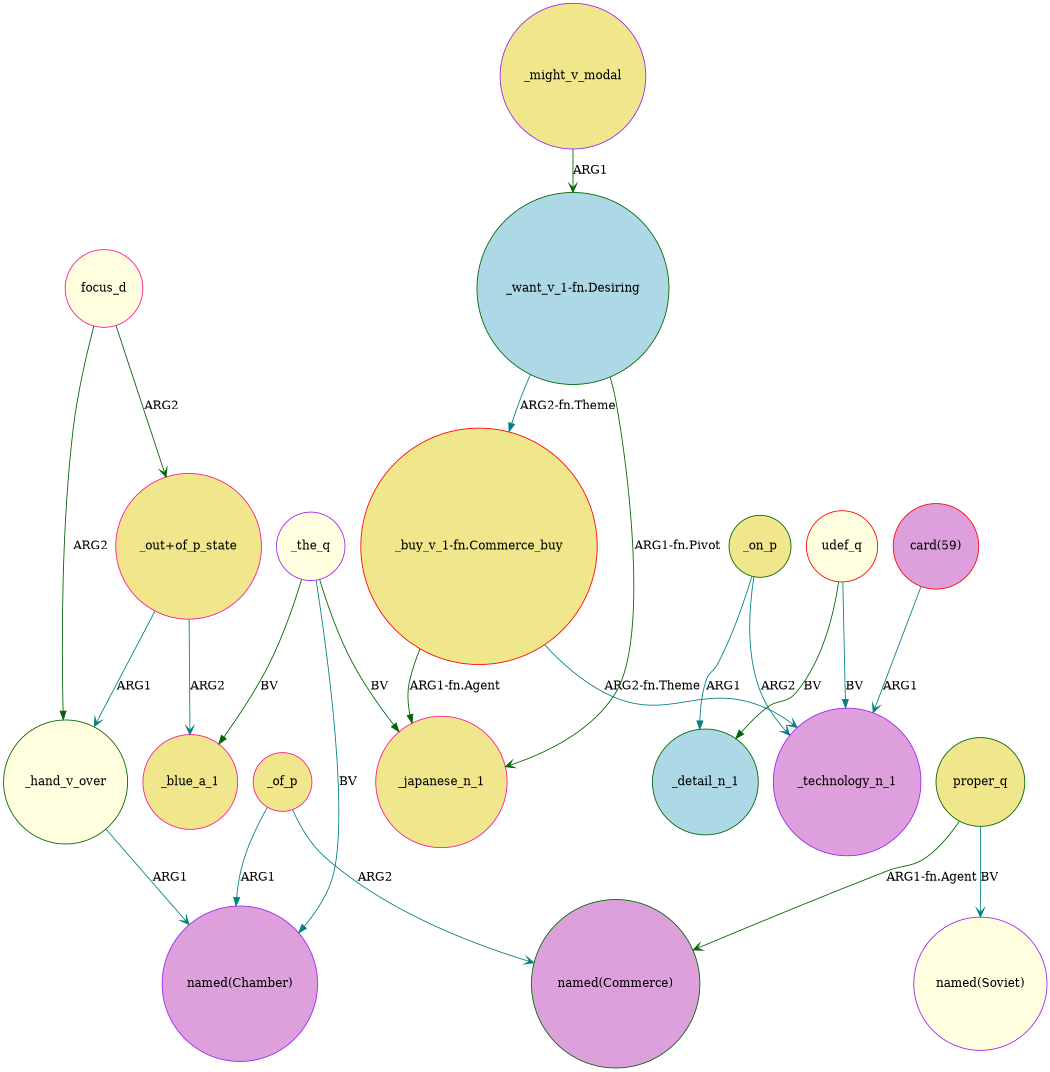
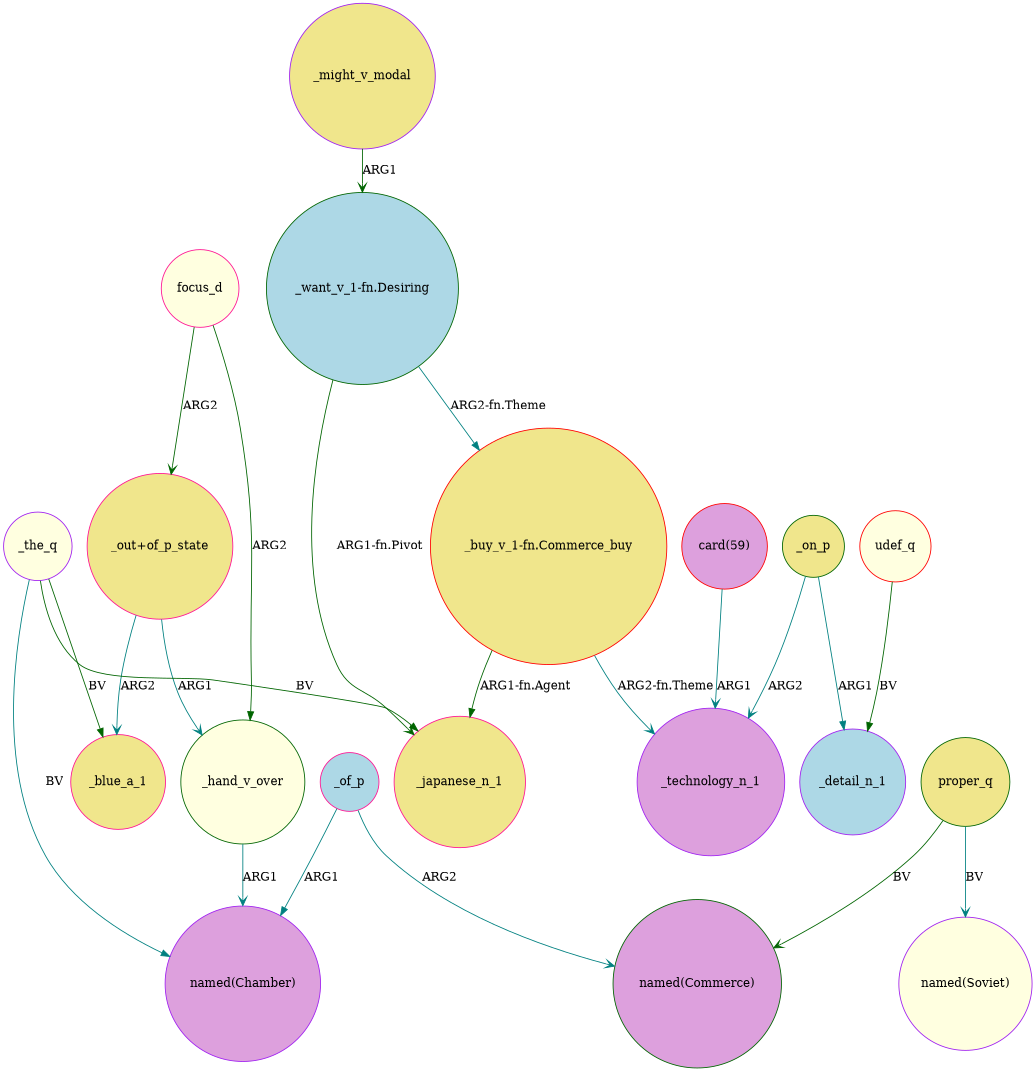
(844, 641) -> none
(283, 782) -> (350, 782)
(705, 782) -> (853, 782)
(932, 878) -> (902, 878)
